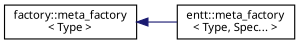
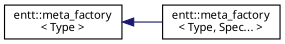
(71, 22) -> (63, 22)
